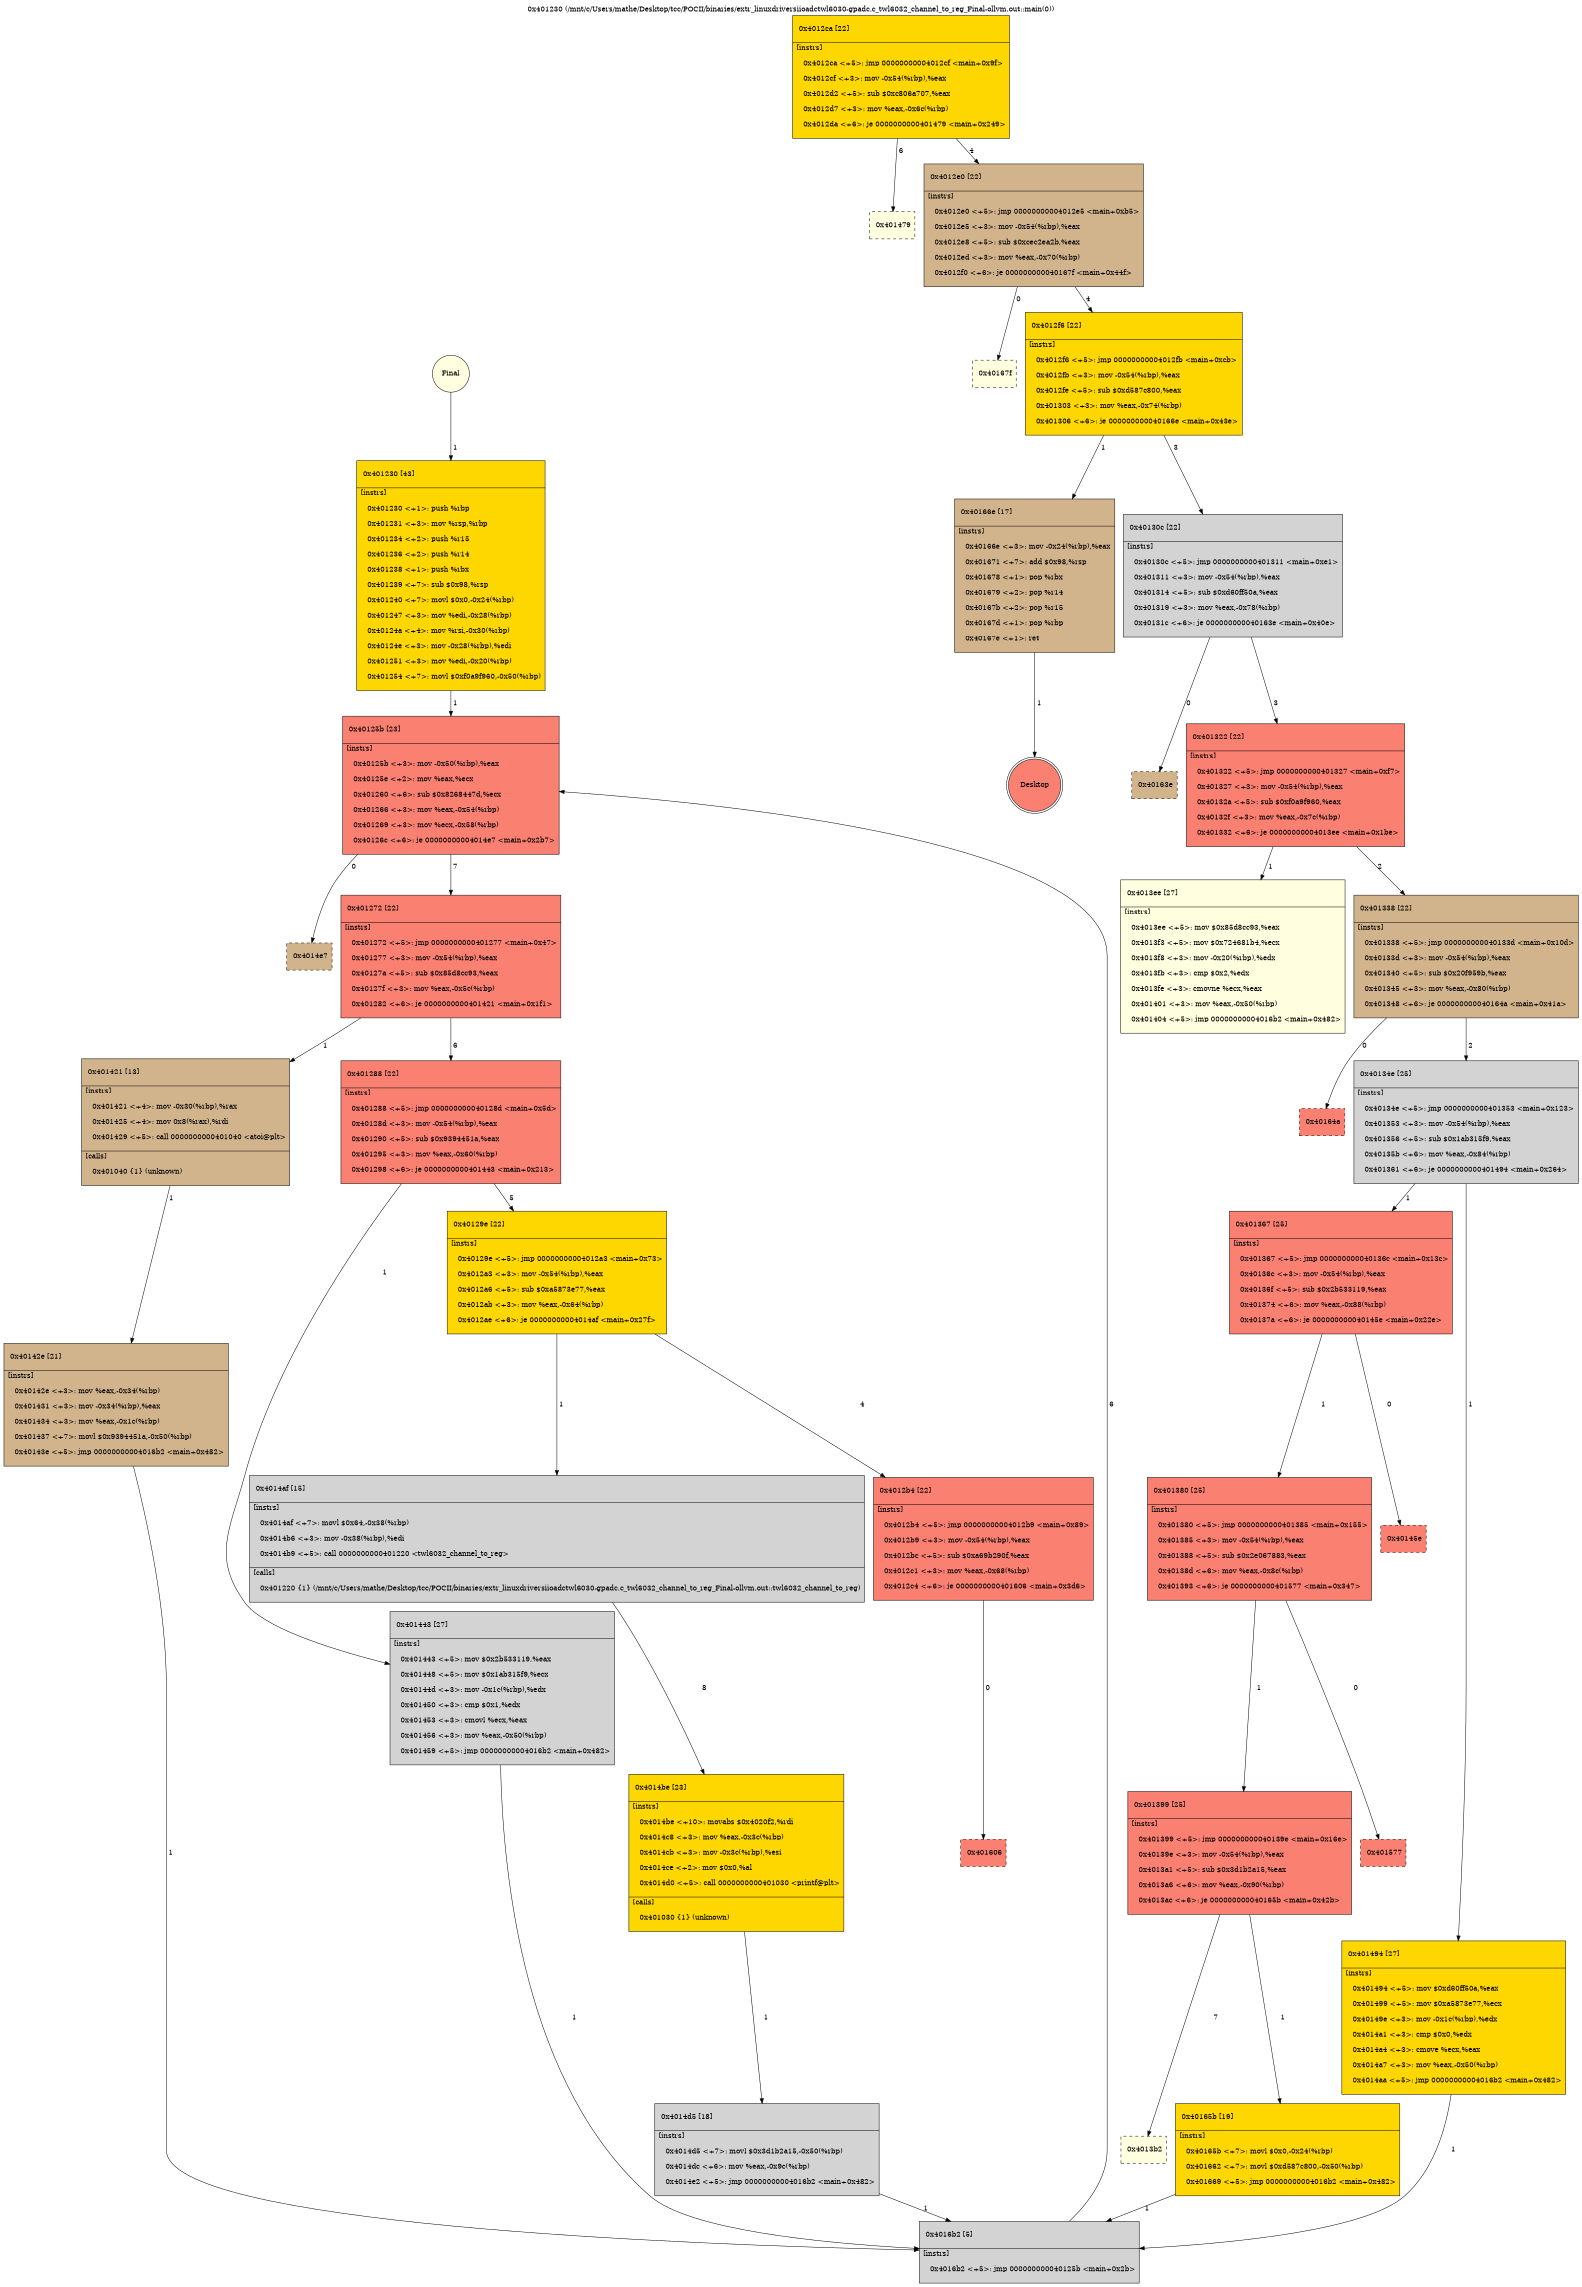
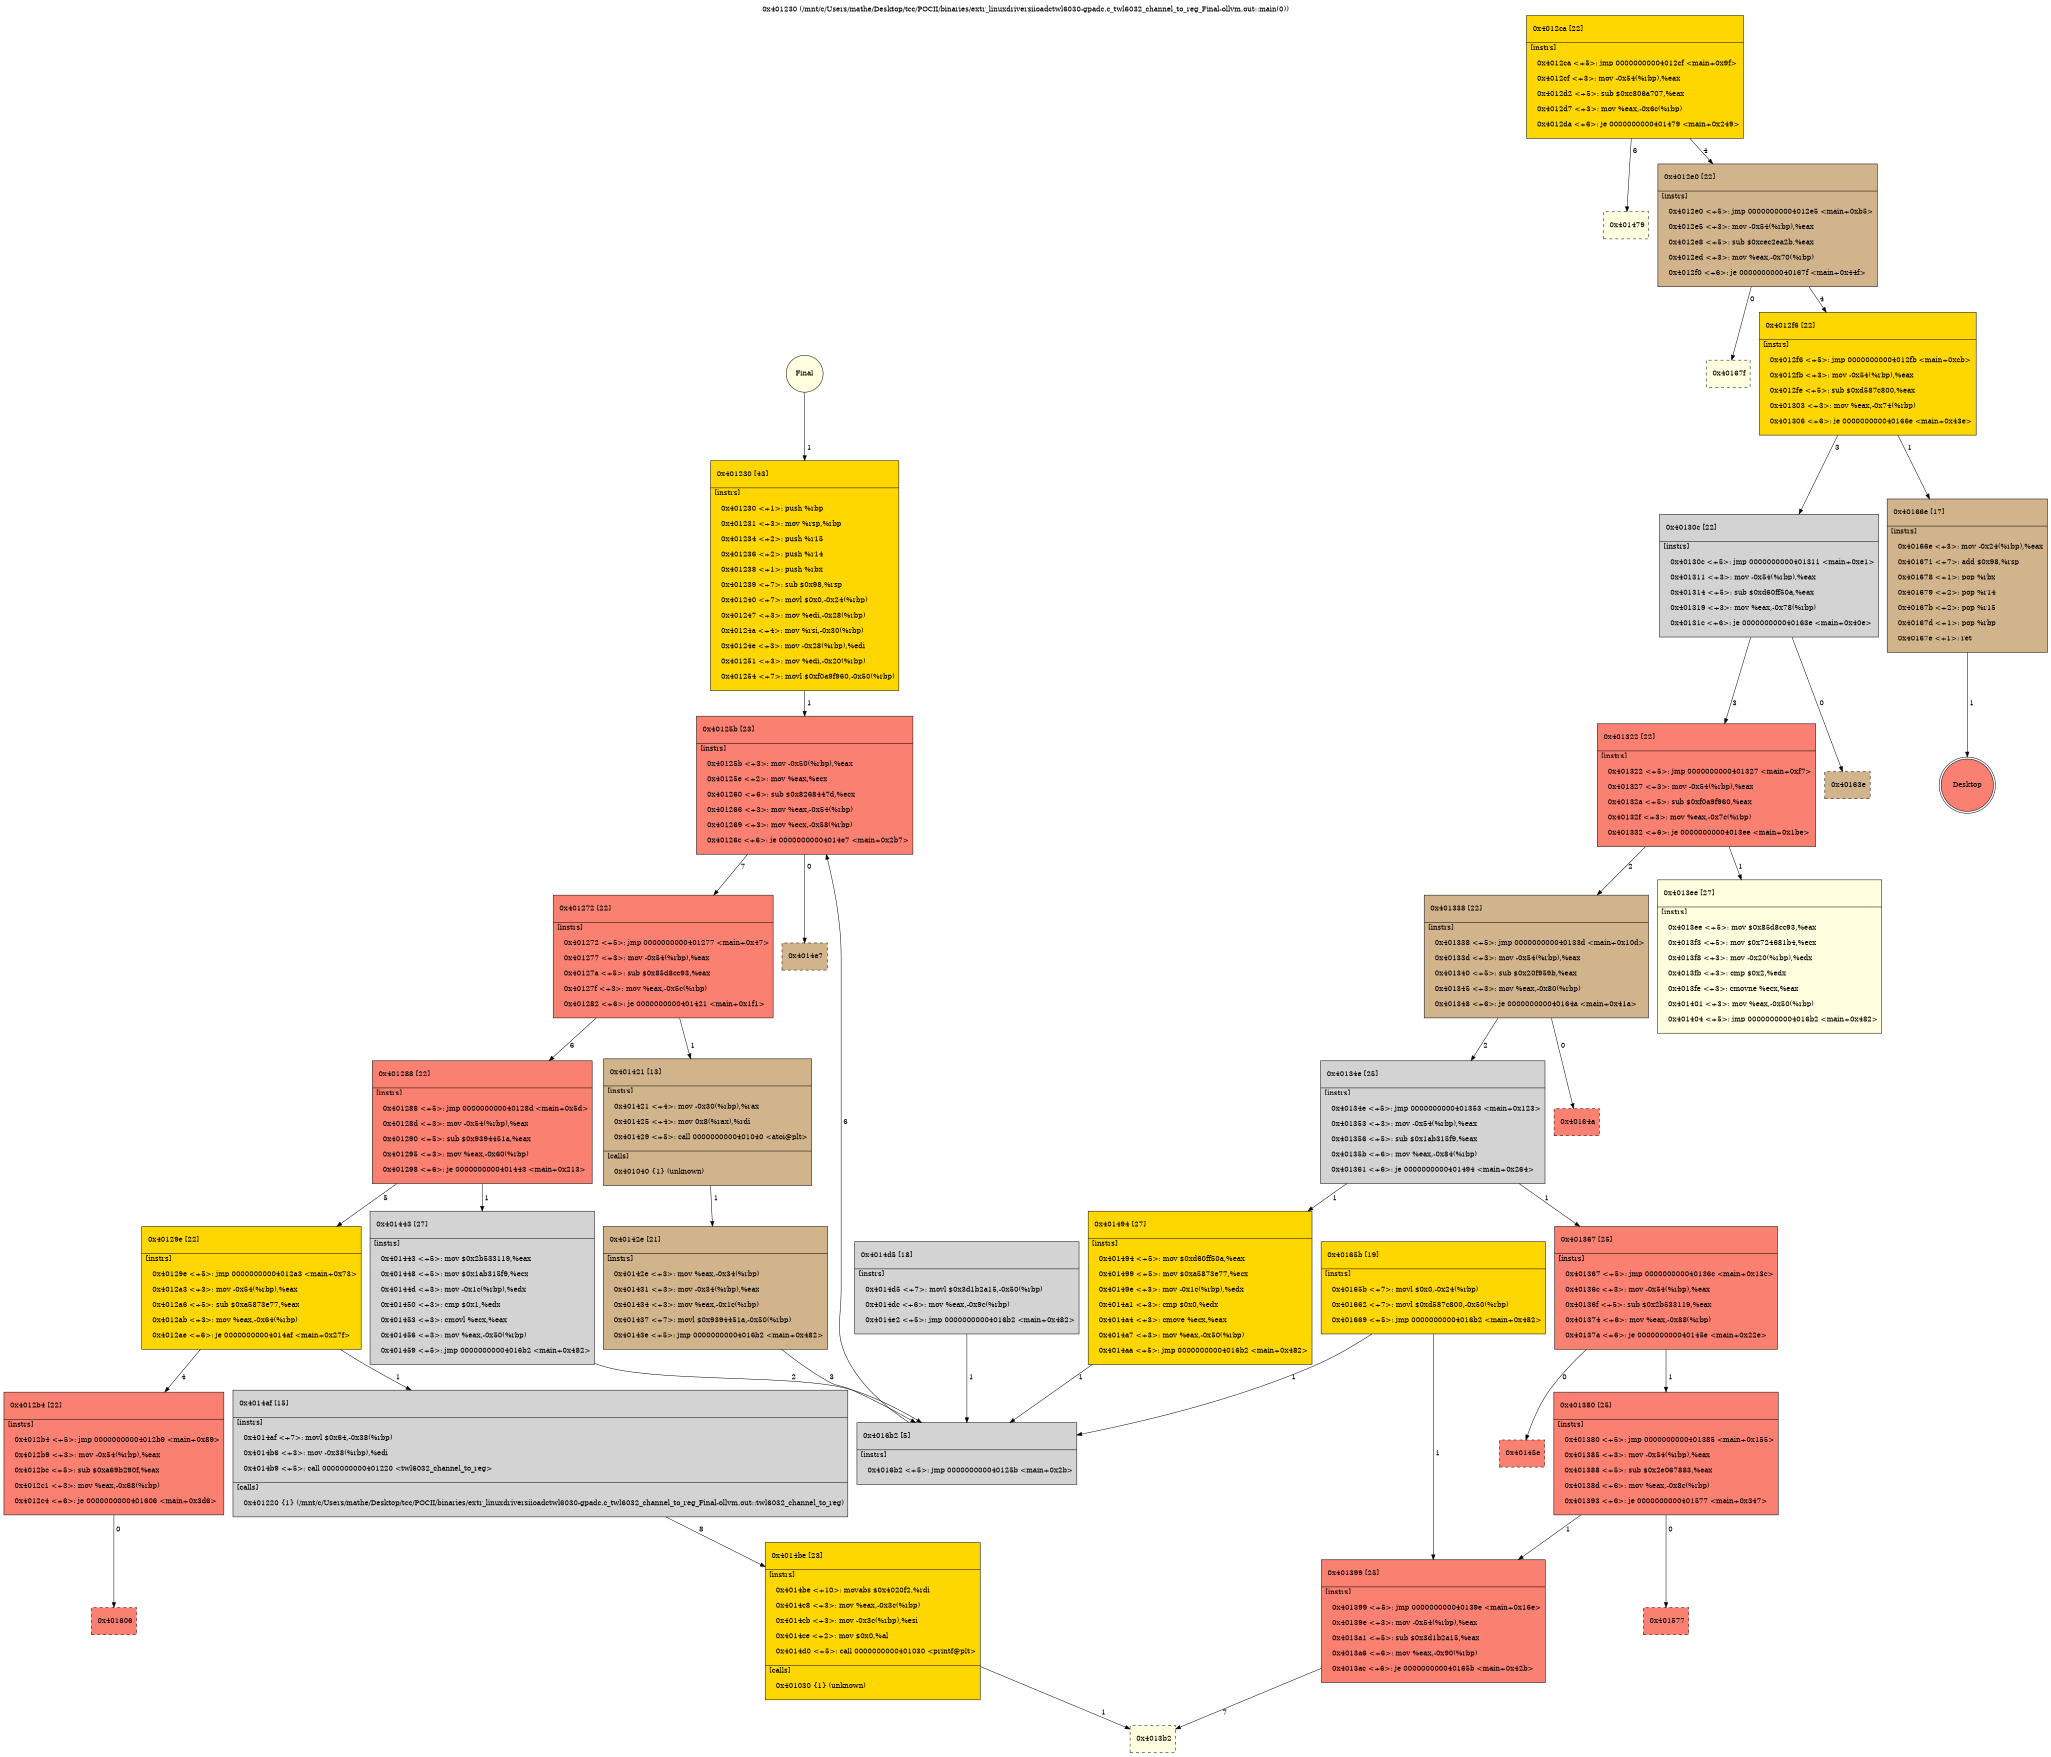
(170, 1853) -> (831, 1377)
(1265, 2006) -> (1433, 1444)
(753, 2015) -> (1053, 1697)
(573, 2018) -> (793, 1377)
